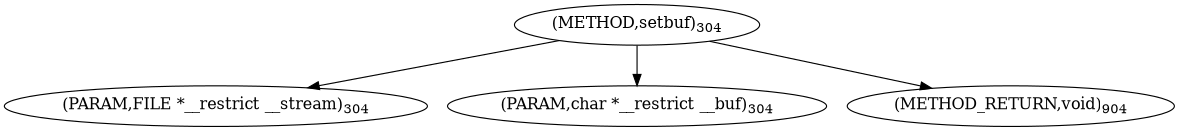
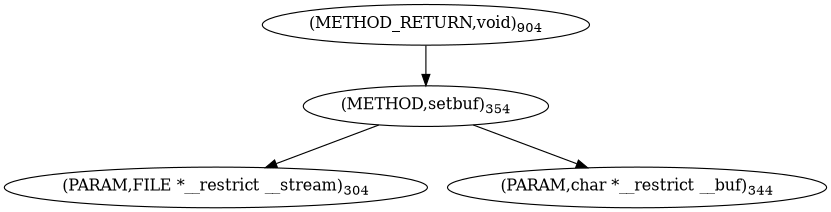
(709, 23) -> (498, 104)
(815, 64) -> (426, 60)
(761, 104) -> (761, 186)
